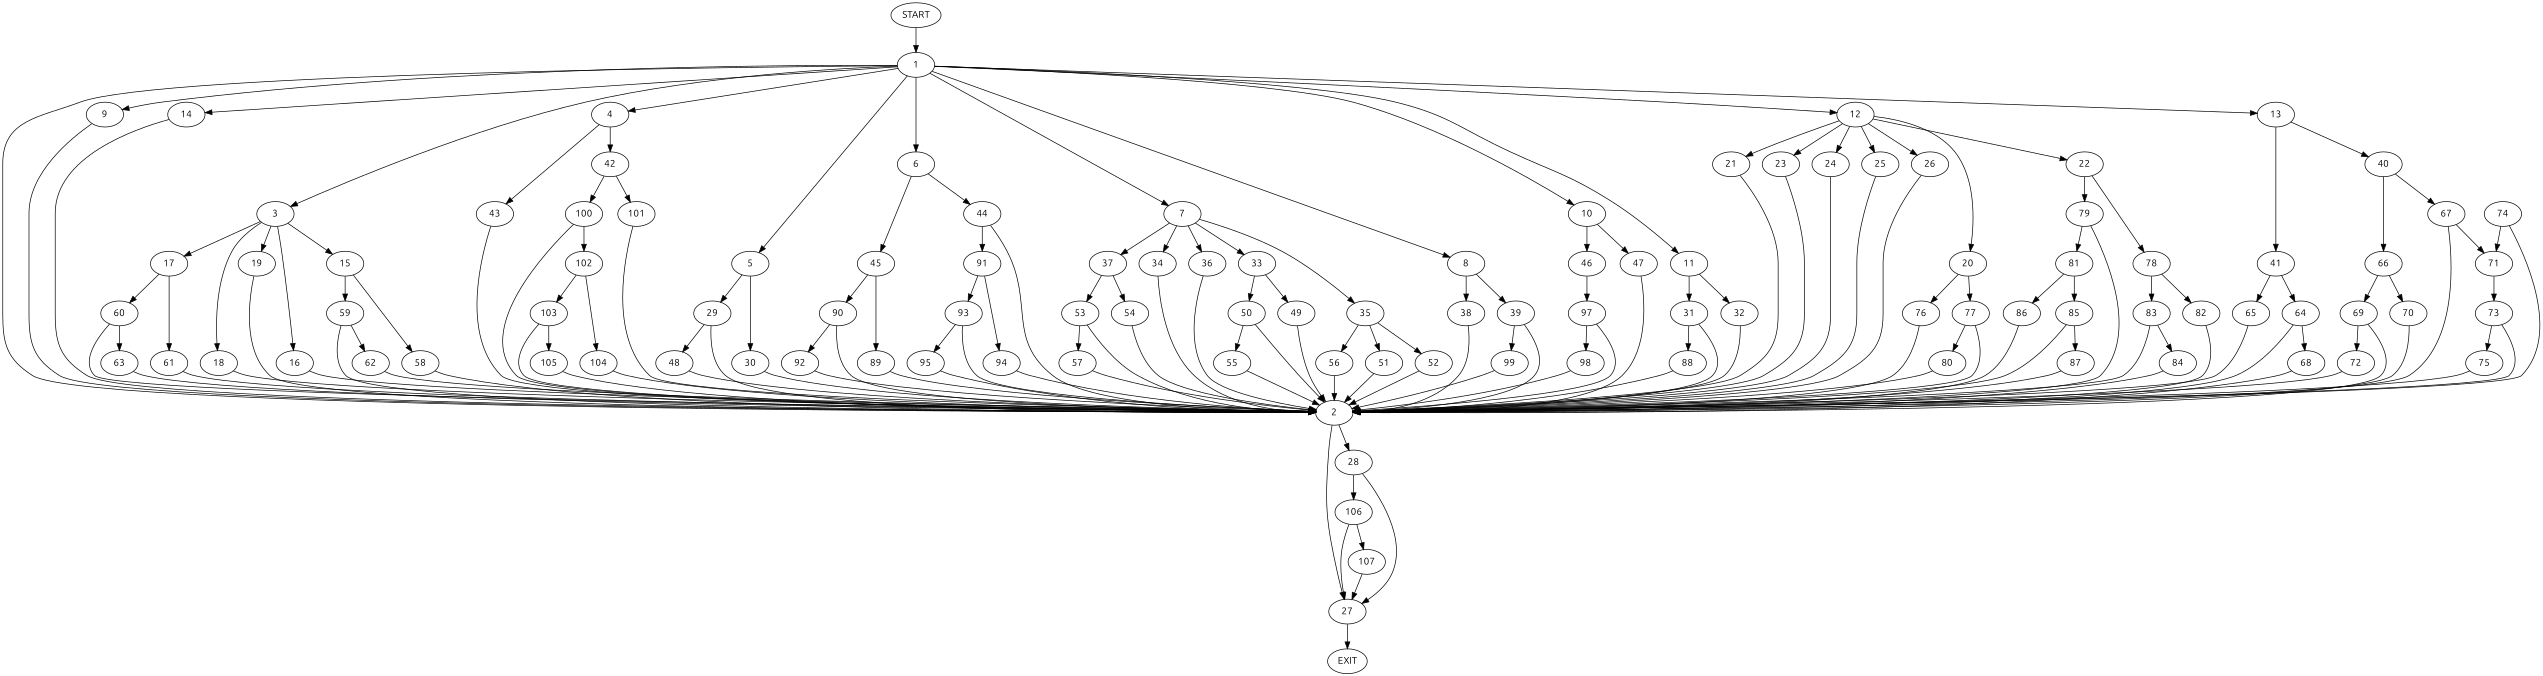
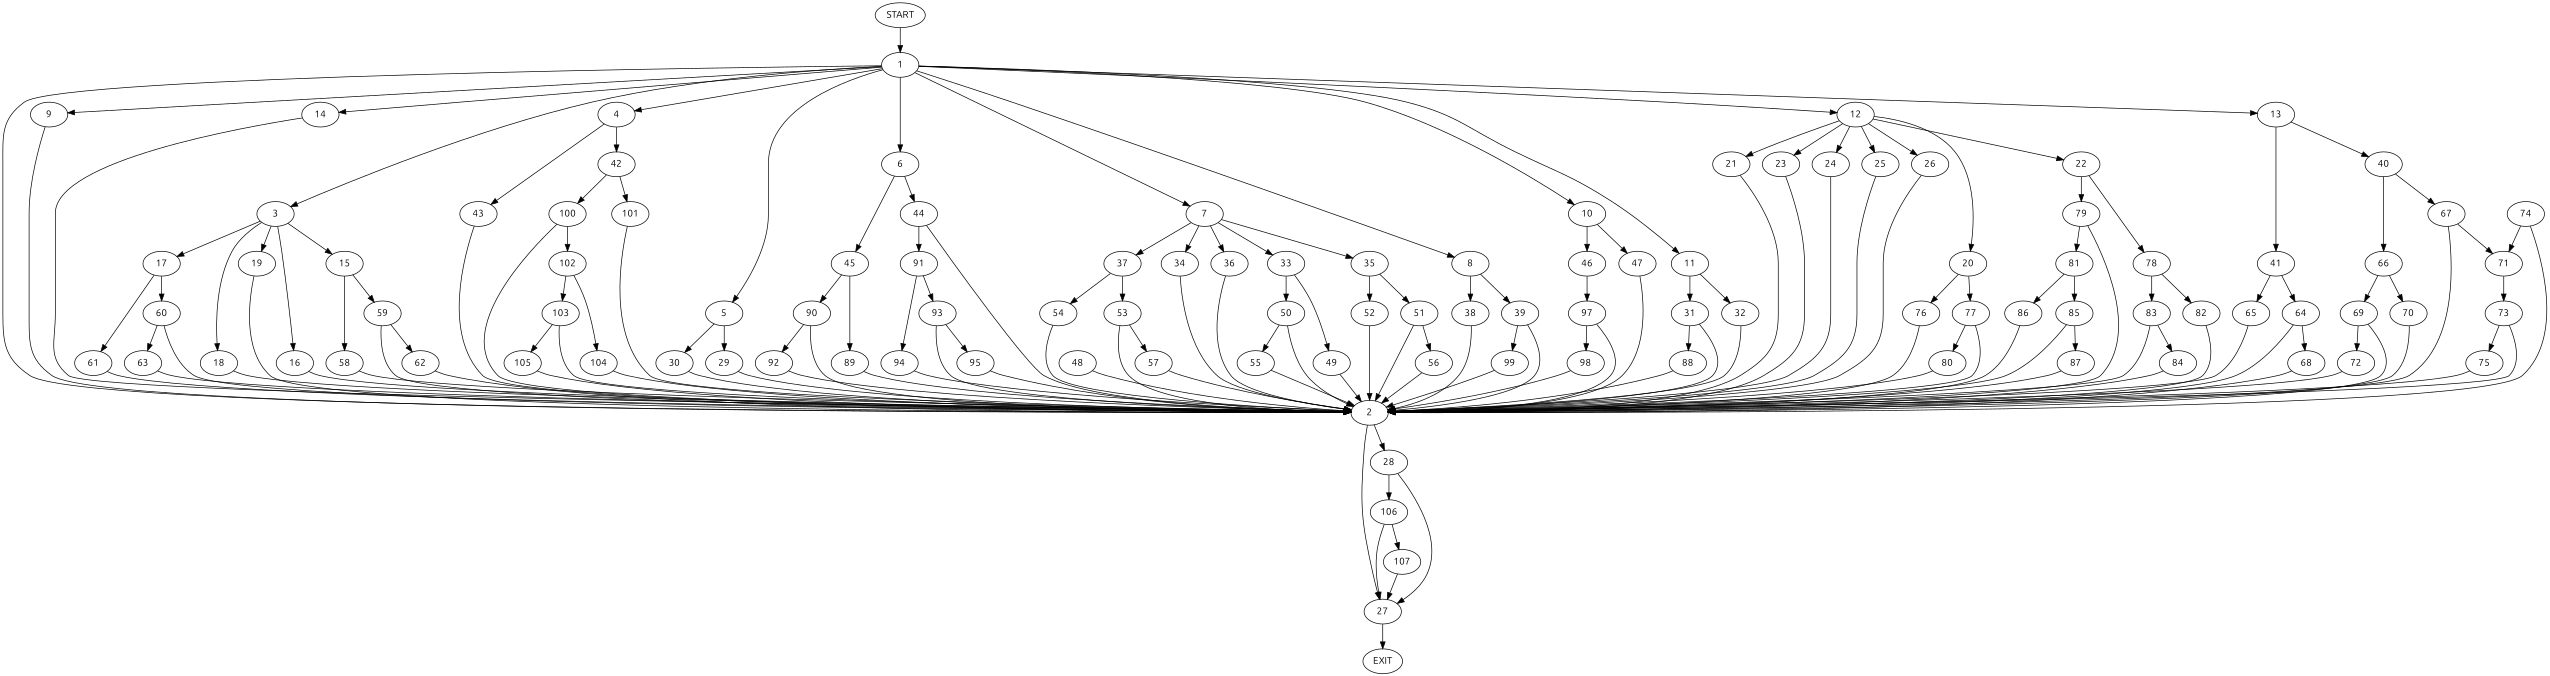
(1352, 335) -> (1426, 335)
(696, 336) -> none
